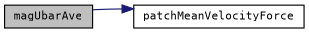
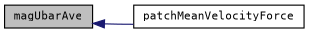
(108, 9) -> (119, 24)
